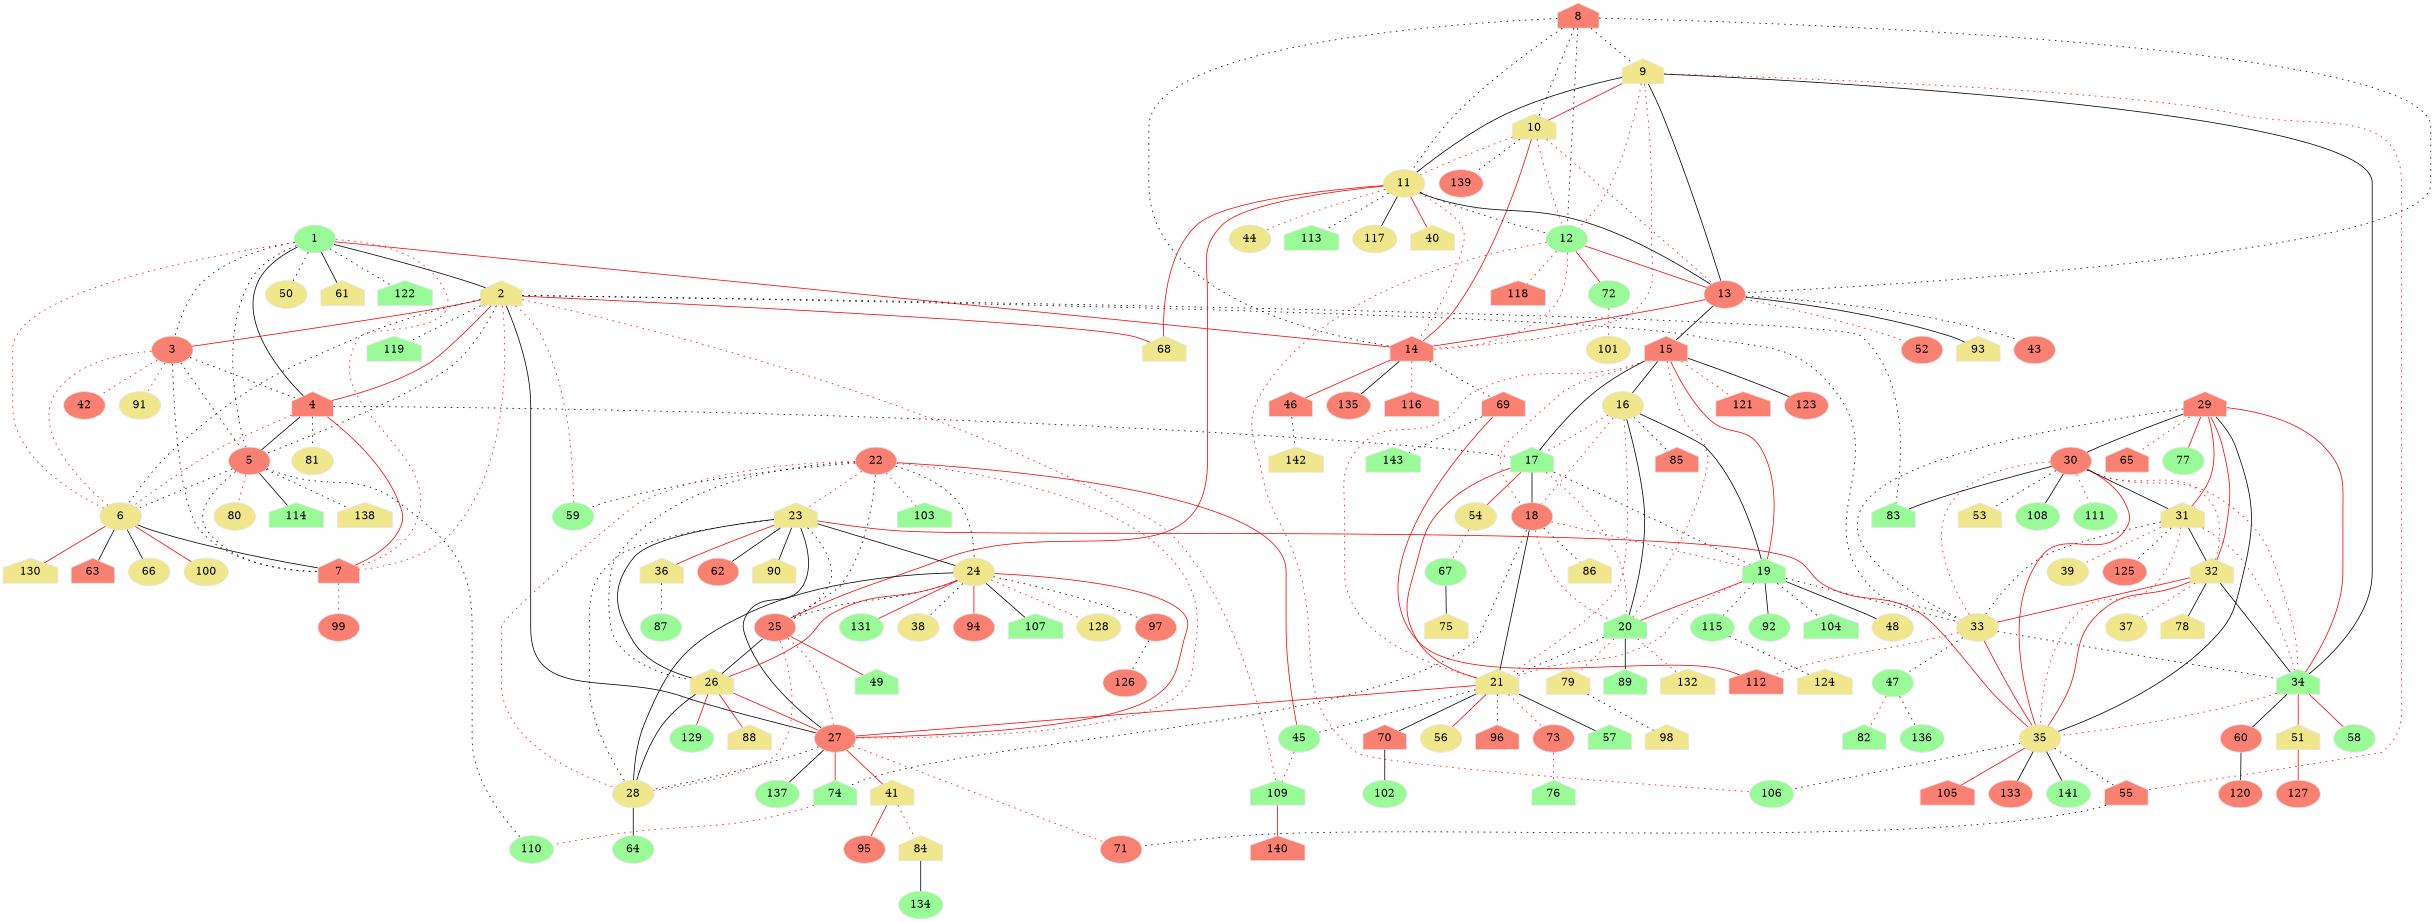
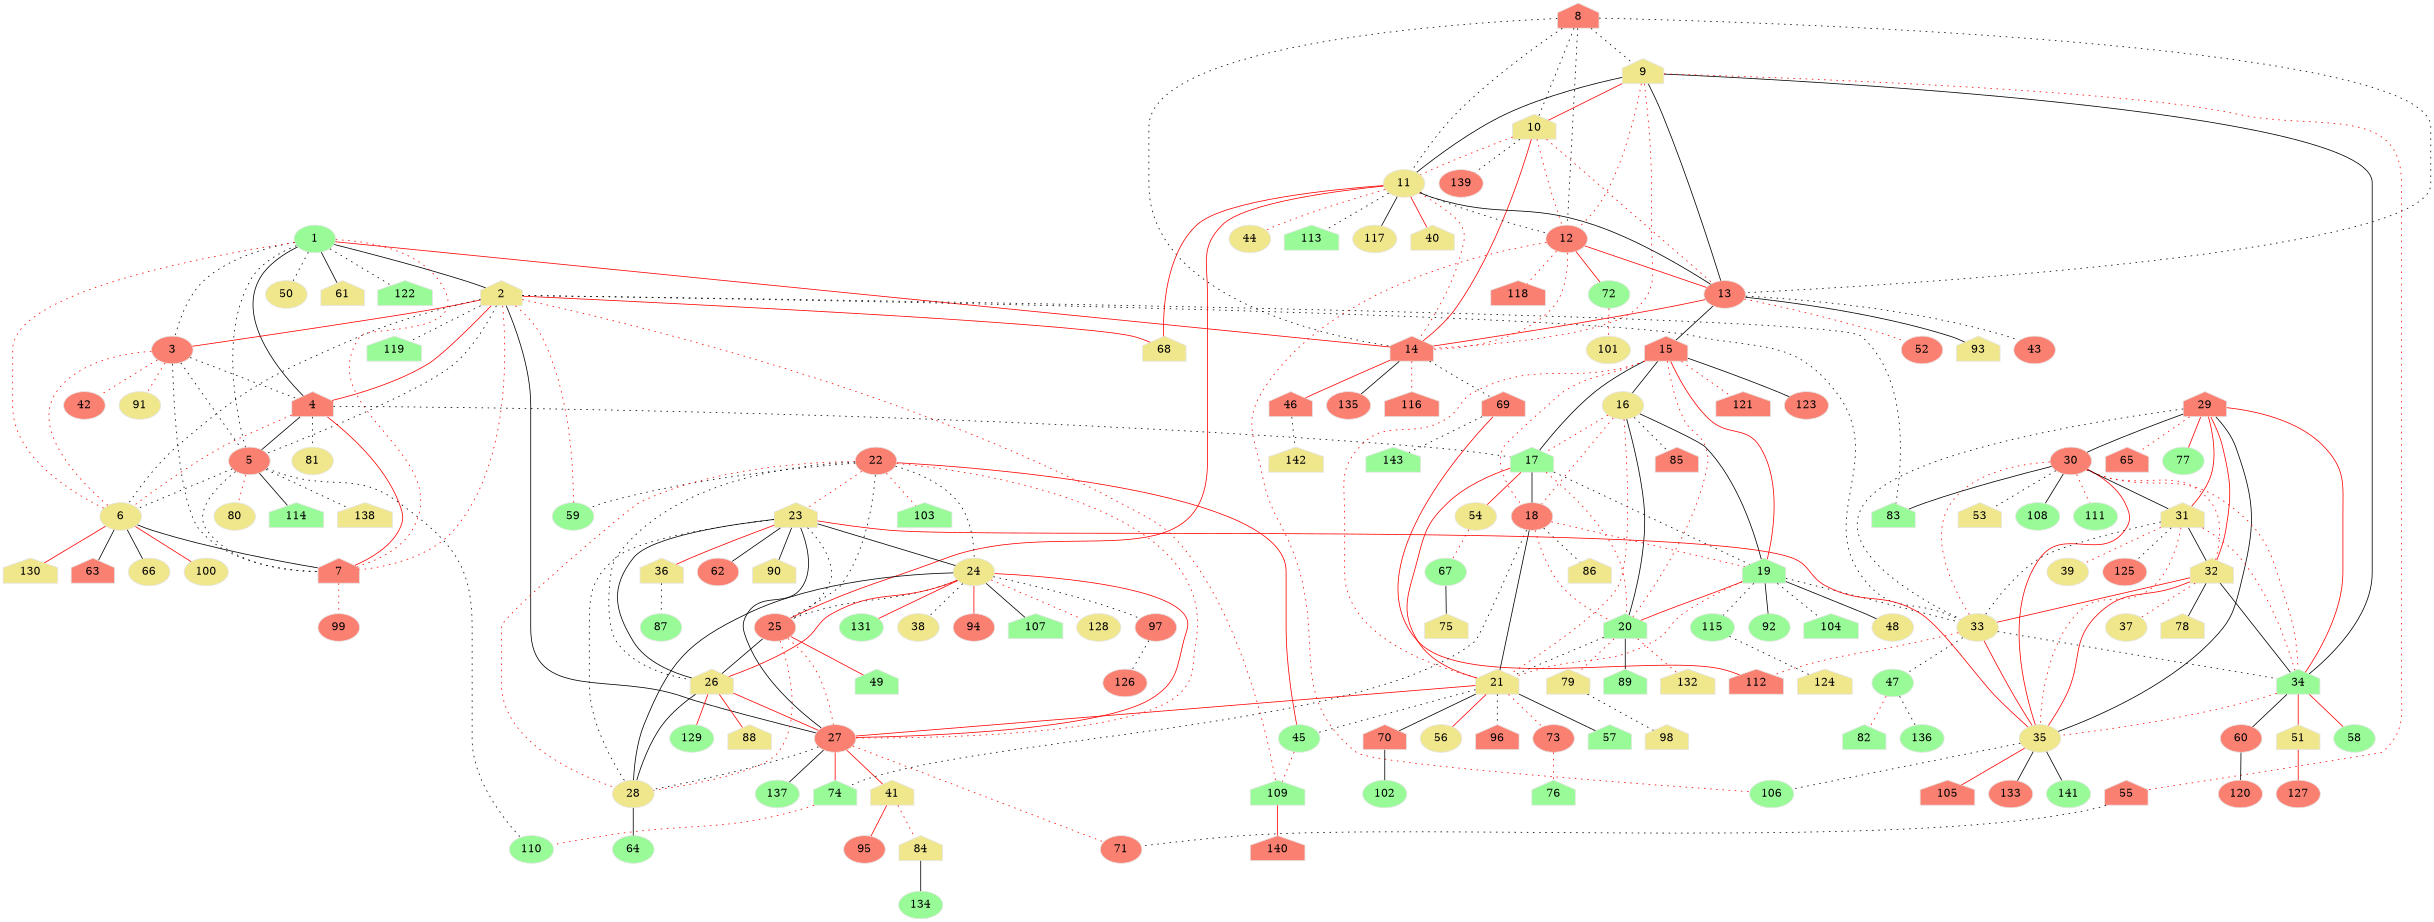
(1567, 239) -> (1567, 239)
(2084, 767) -> none
